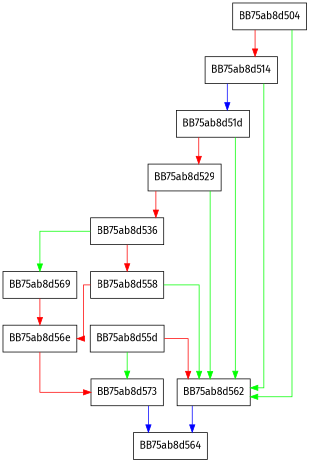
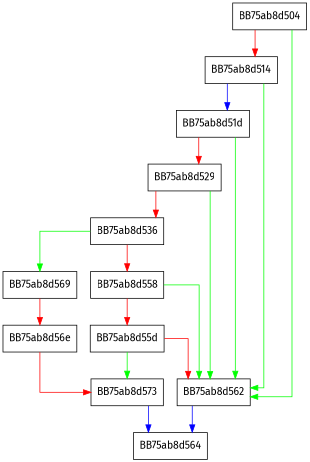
(84, 309) -> (127, 308)
